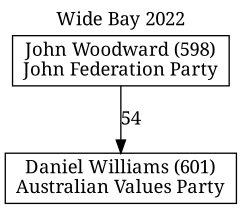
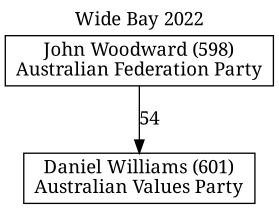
(121, 61) -> (139, 61)
